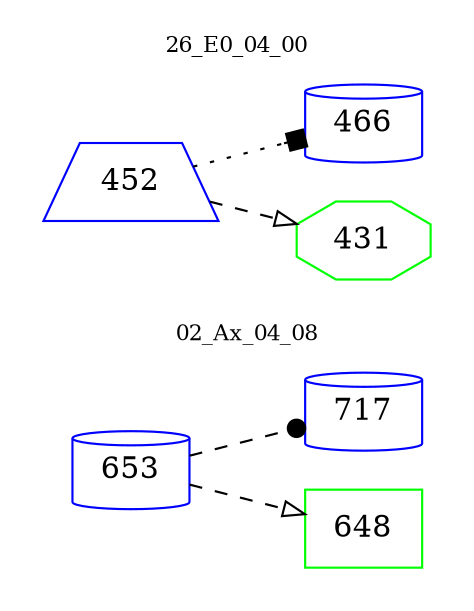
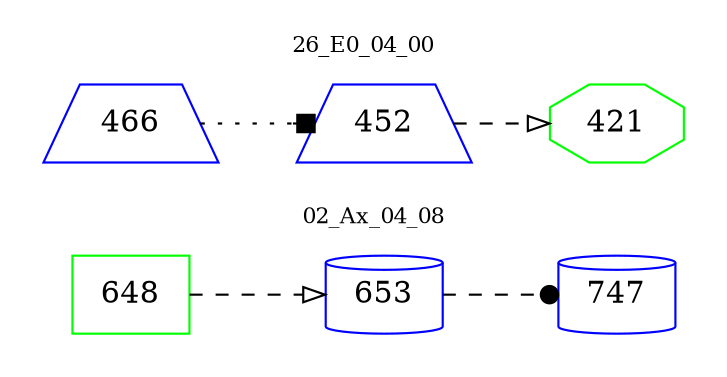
(364, 123) -> (131, 123)
(238, 155) -> (246, 123)
(364, 240) -> (617, 123)
(364, 412) -> (617, 295)
(236, 497) -> (246, 295)
